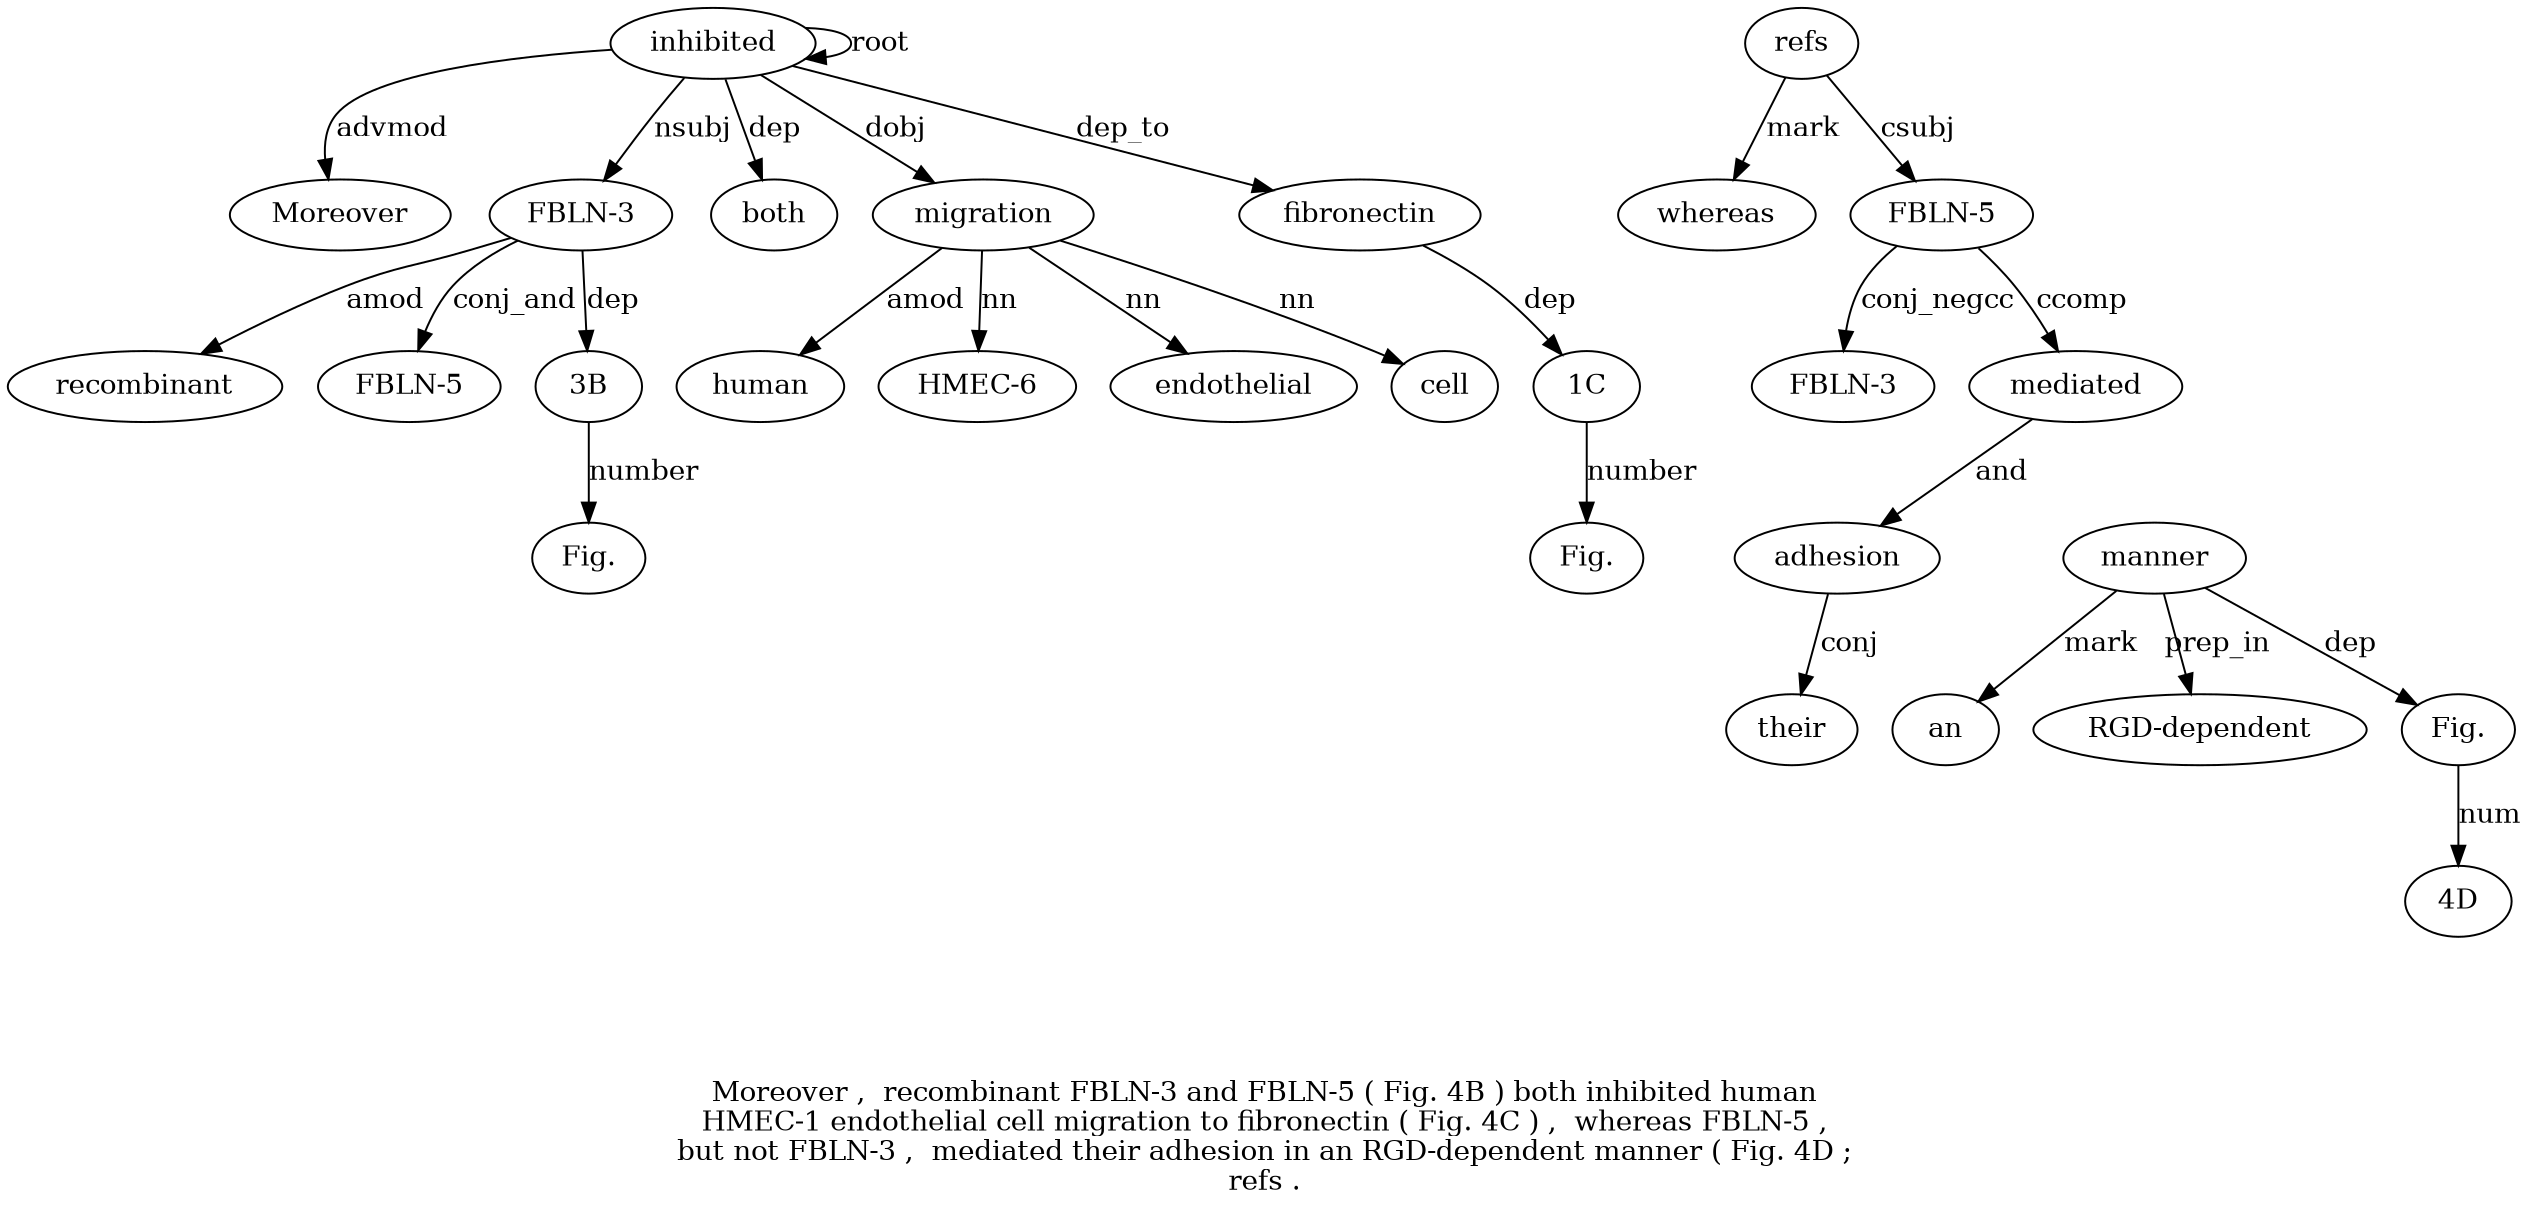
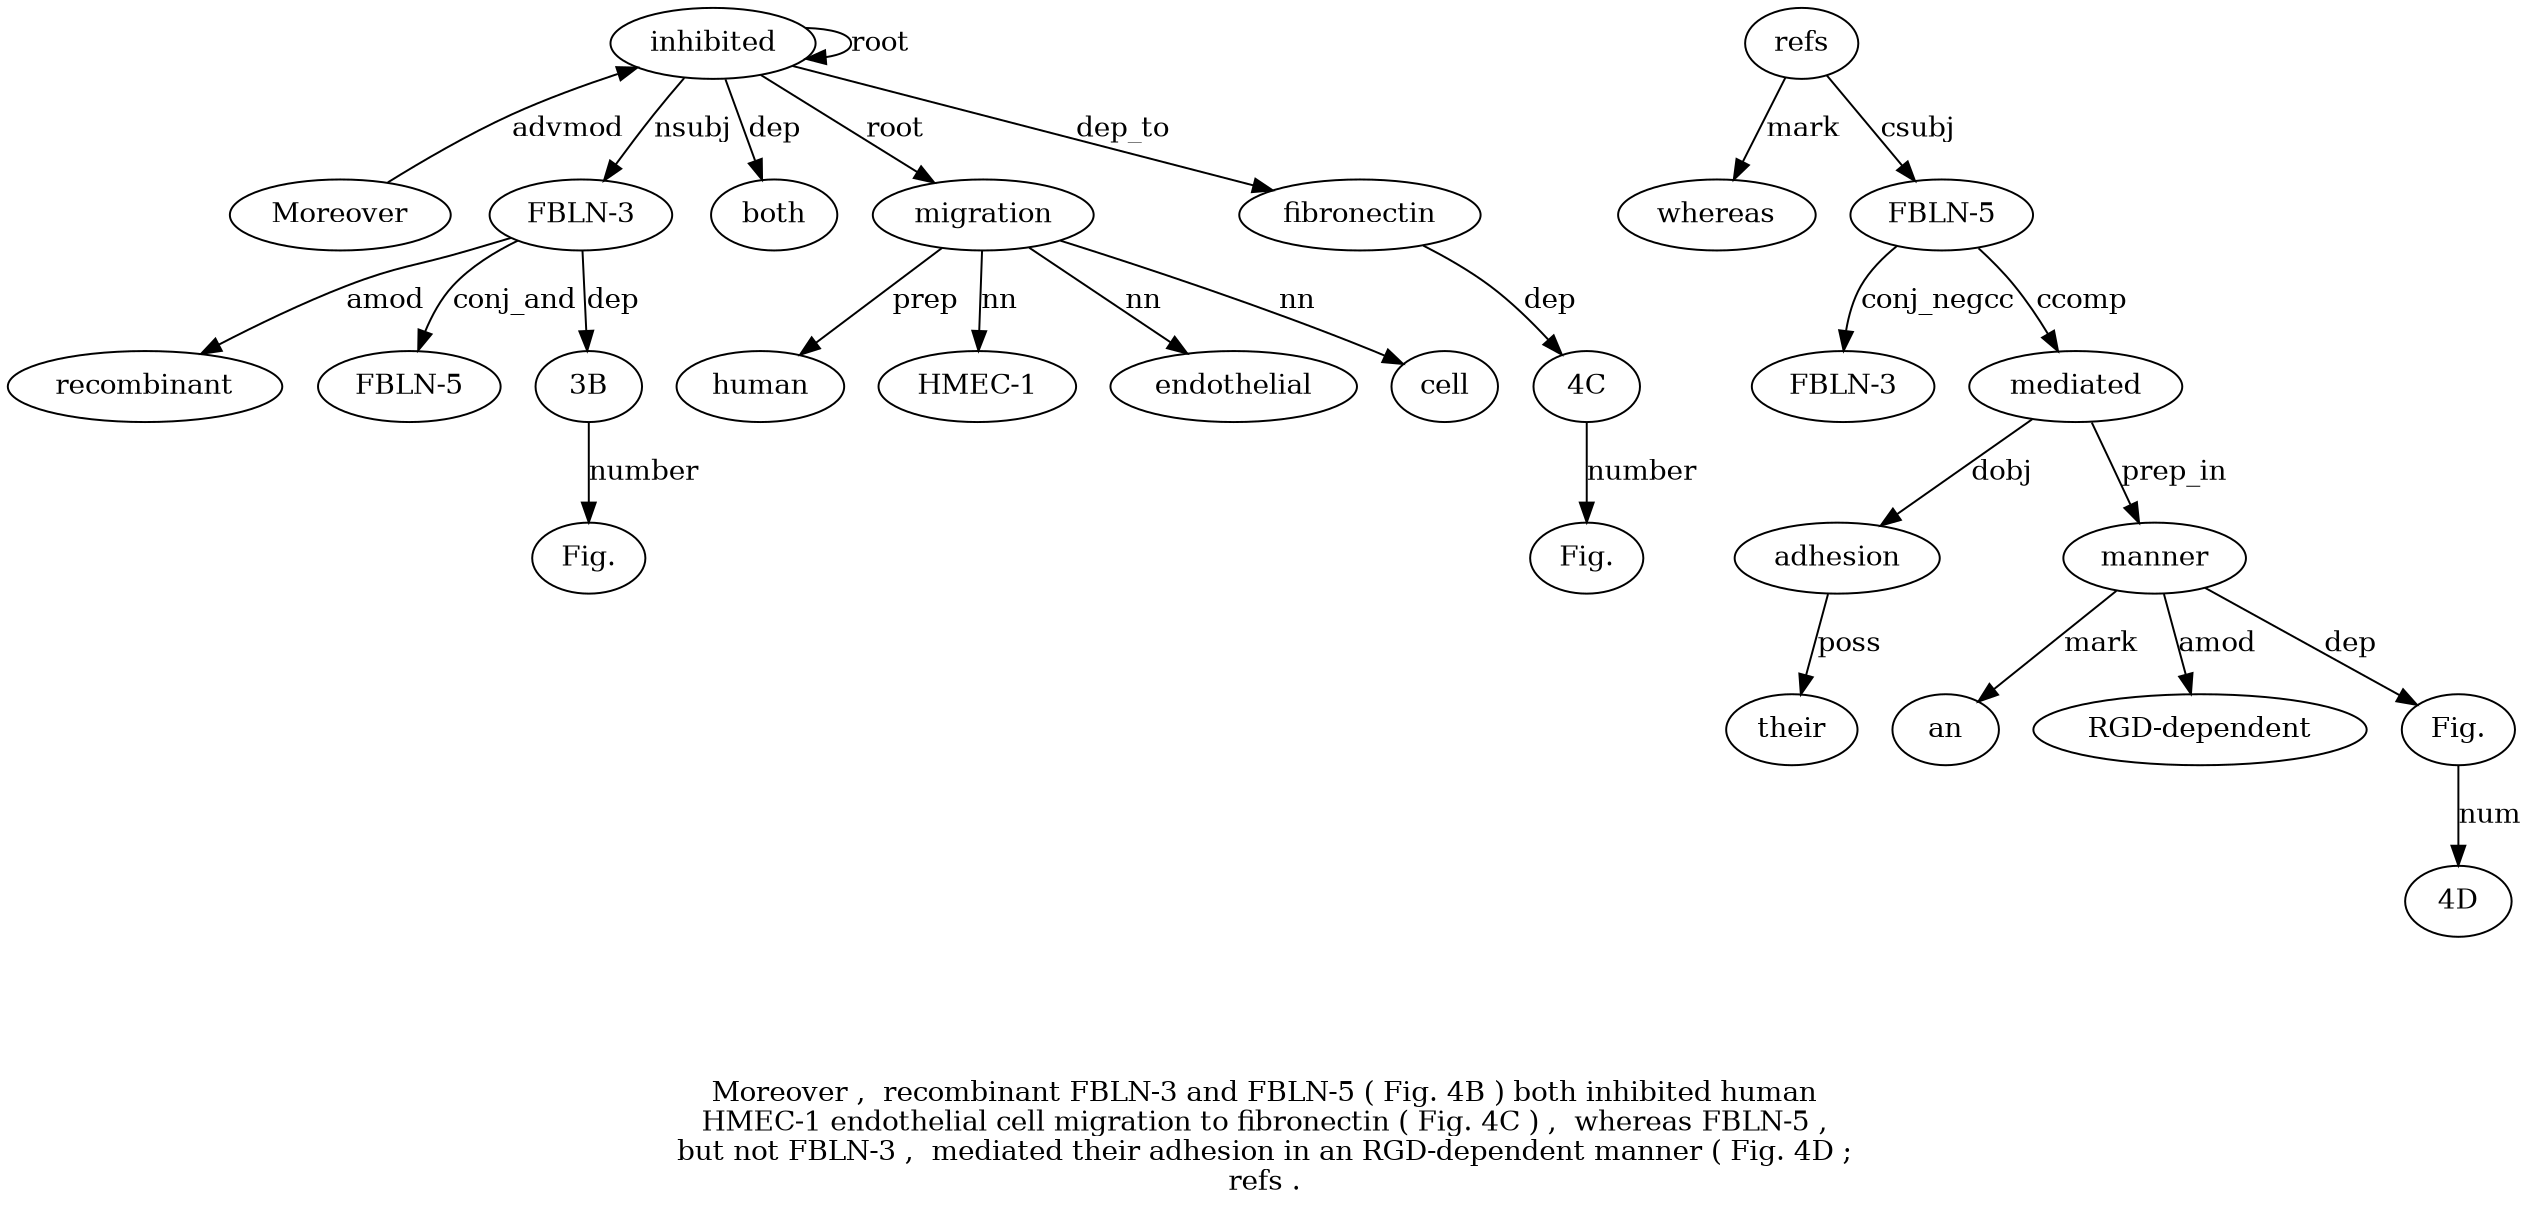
(446, 70) -> (499, 120)
(895, 129) -> (895, 129)
(926, 301) -> (926, 301)
(977, 387) -> (977, 387)
(1587, 387) -> (1587, 387)
none -> (2111, 463)
(2002, 472) -> (2002, 472)
(1850, 644) -> (1850, 644)
(2218, 644) -> (2218, 644)
